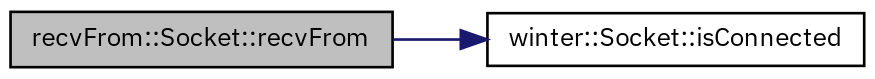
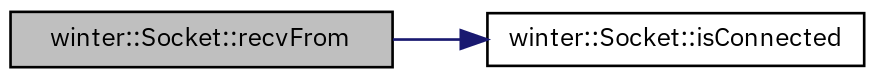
(202, 40) -> (202, 40)
